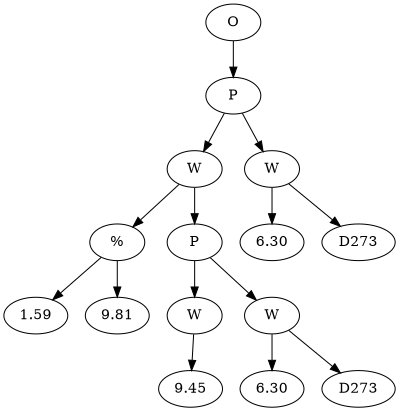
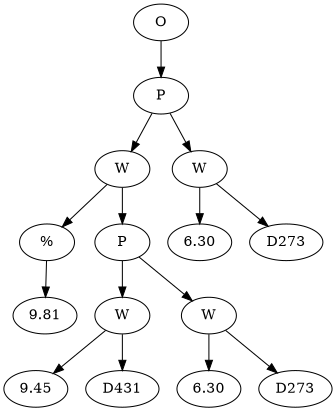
(36, 316) -> none
none -> (122, 389)
